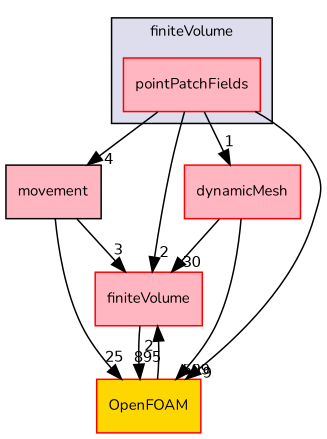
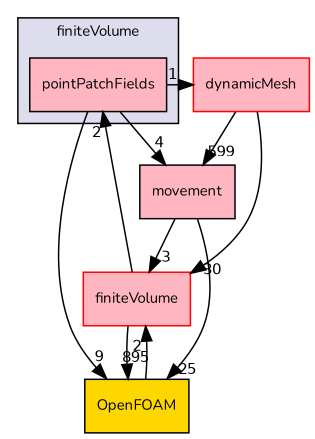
(192, 85) -> (98, 85)
(167, 184) -> (119, 199)
(226, 298) -> (223, 132)
(149, 406) -> (137, 406)
